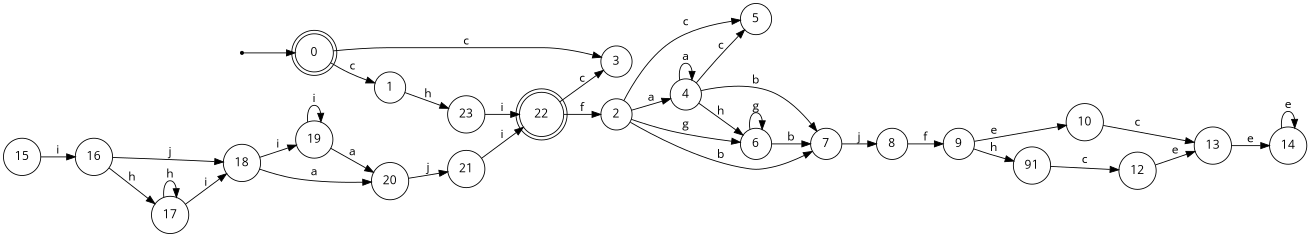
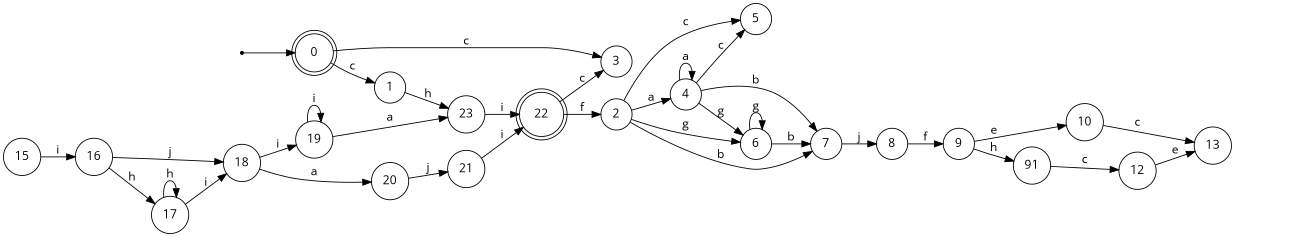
(721, 111) -> (721, 111)
(1288, 146) -> none
(348, 158) -> (386, 128)
